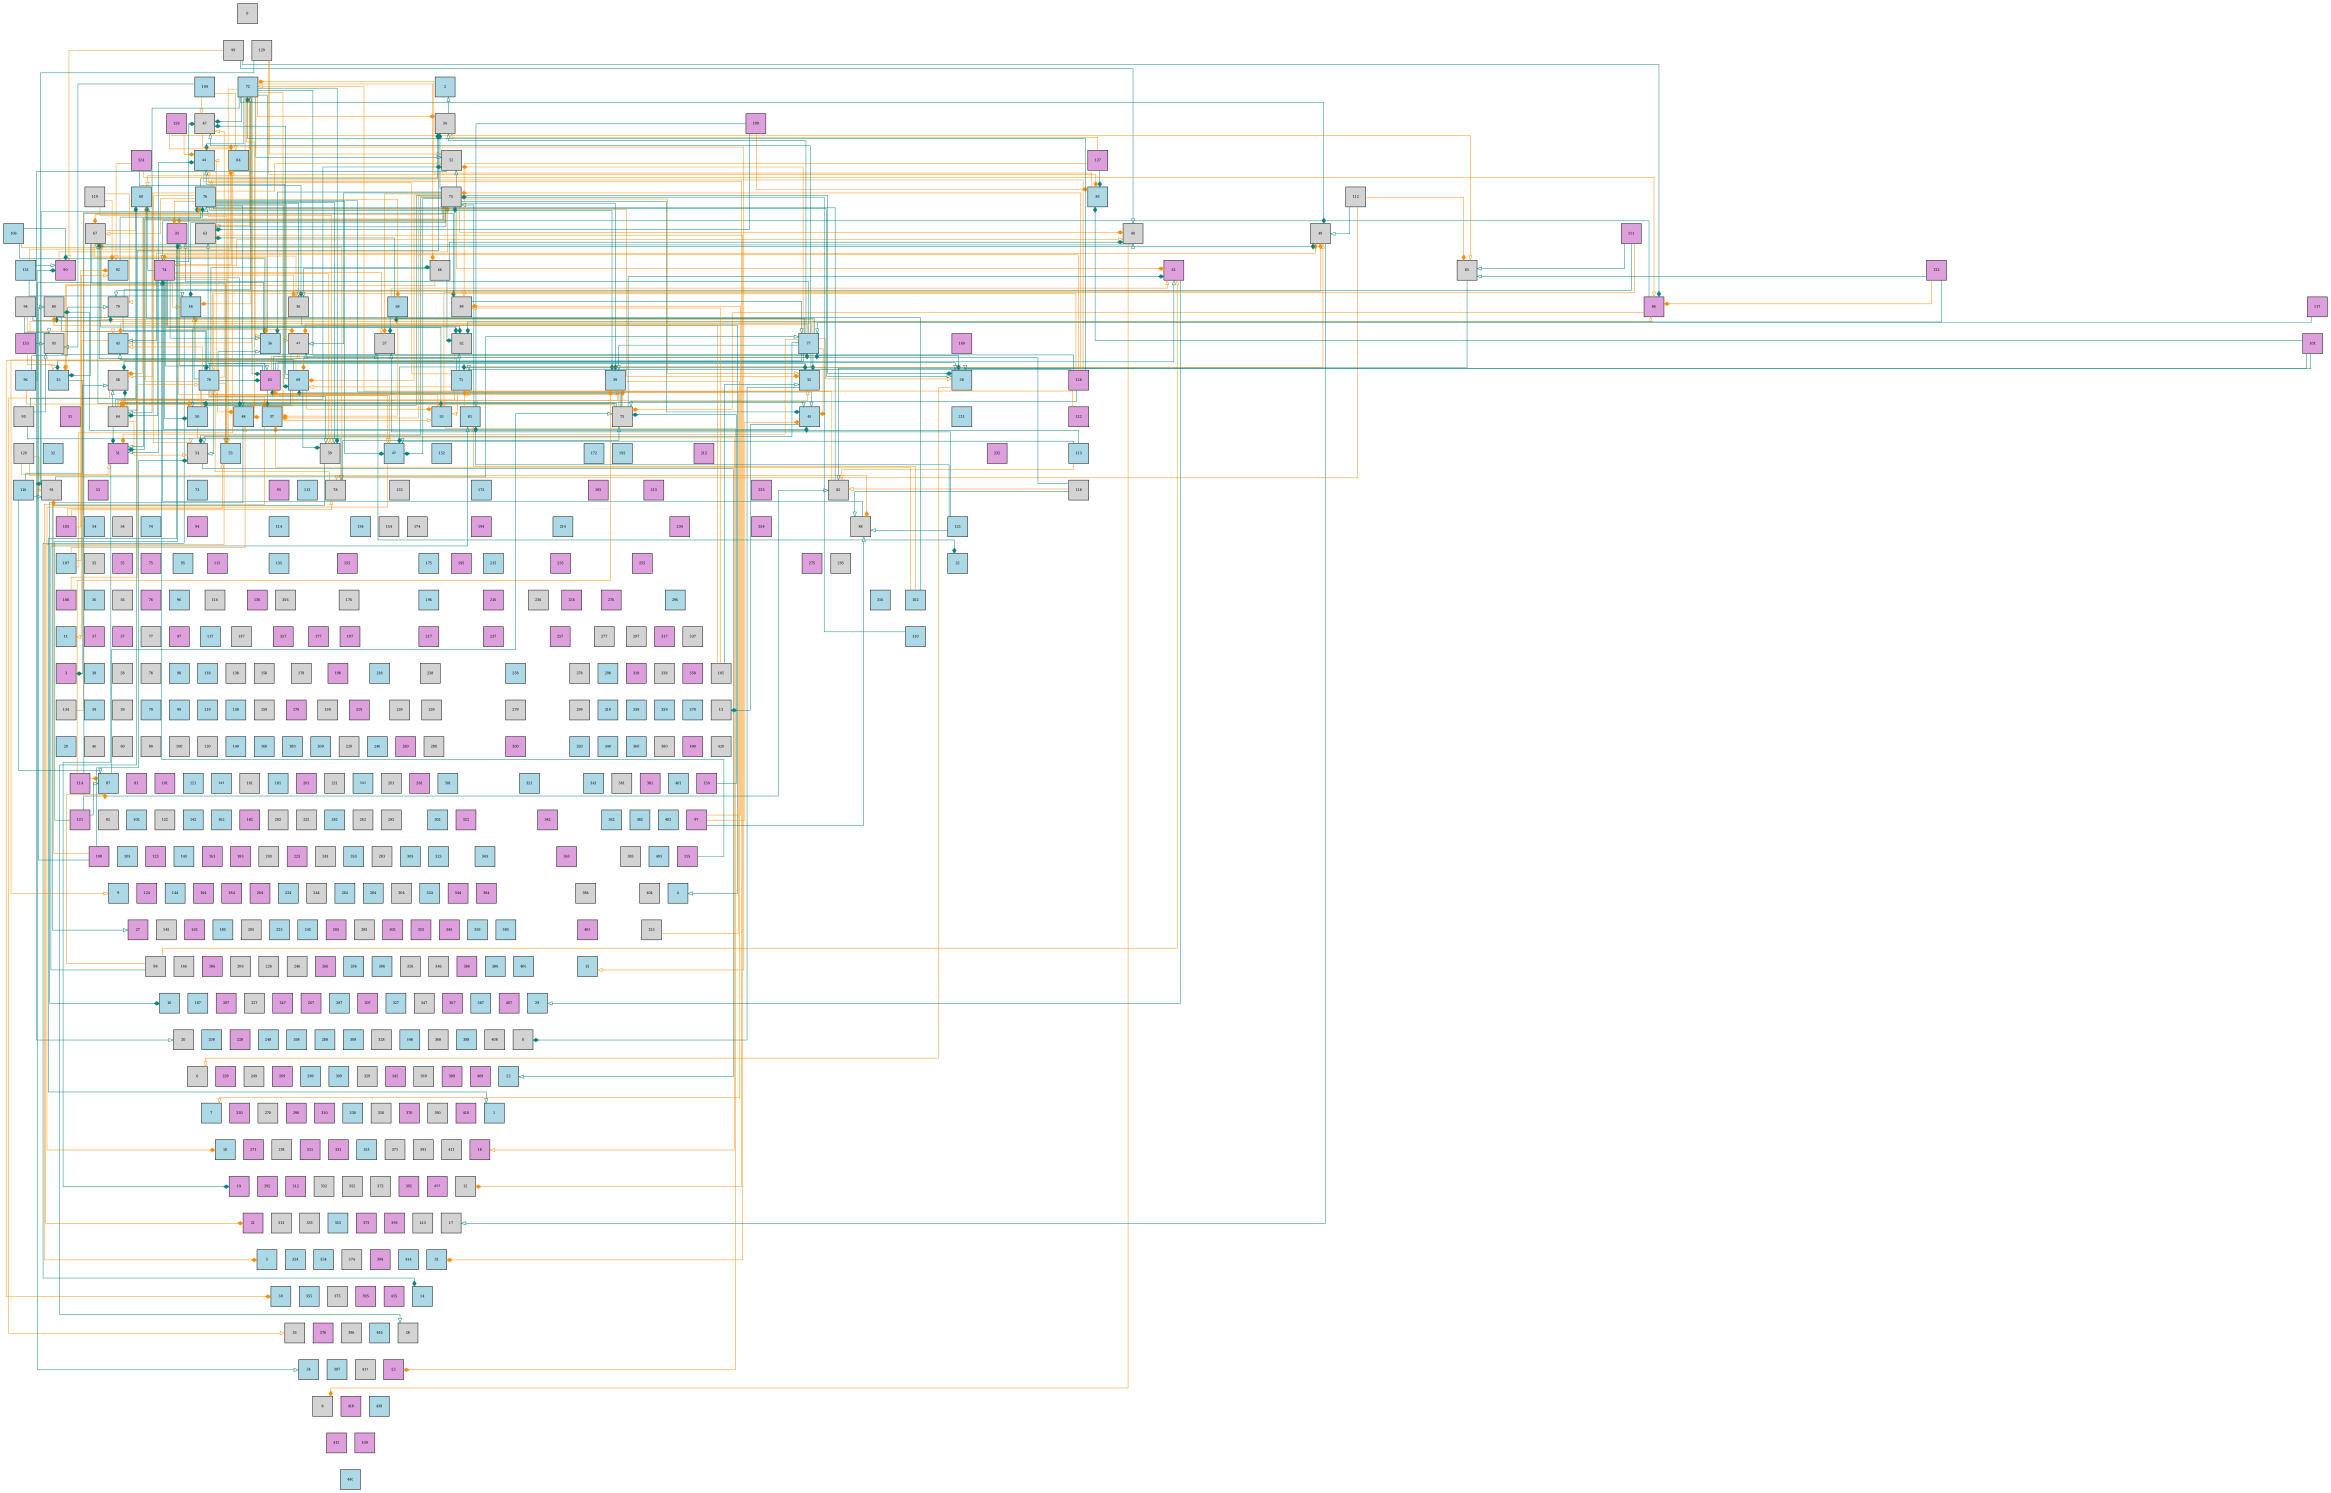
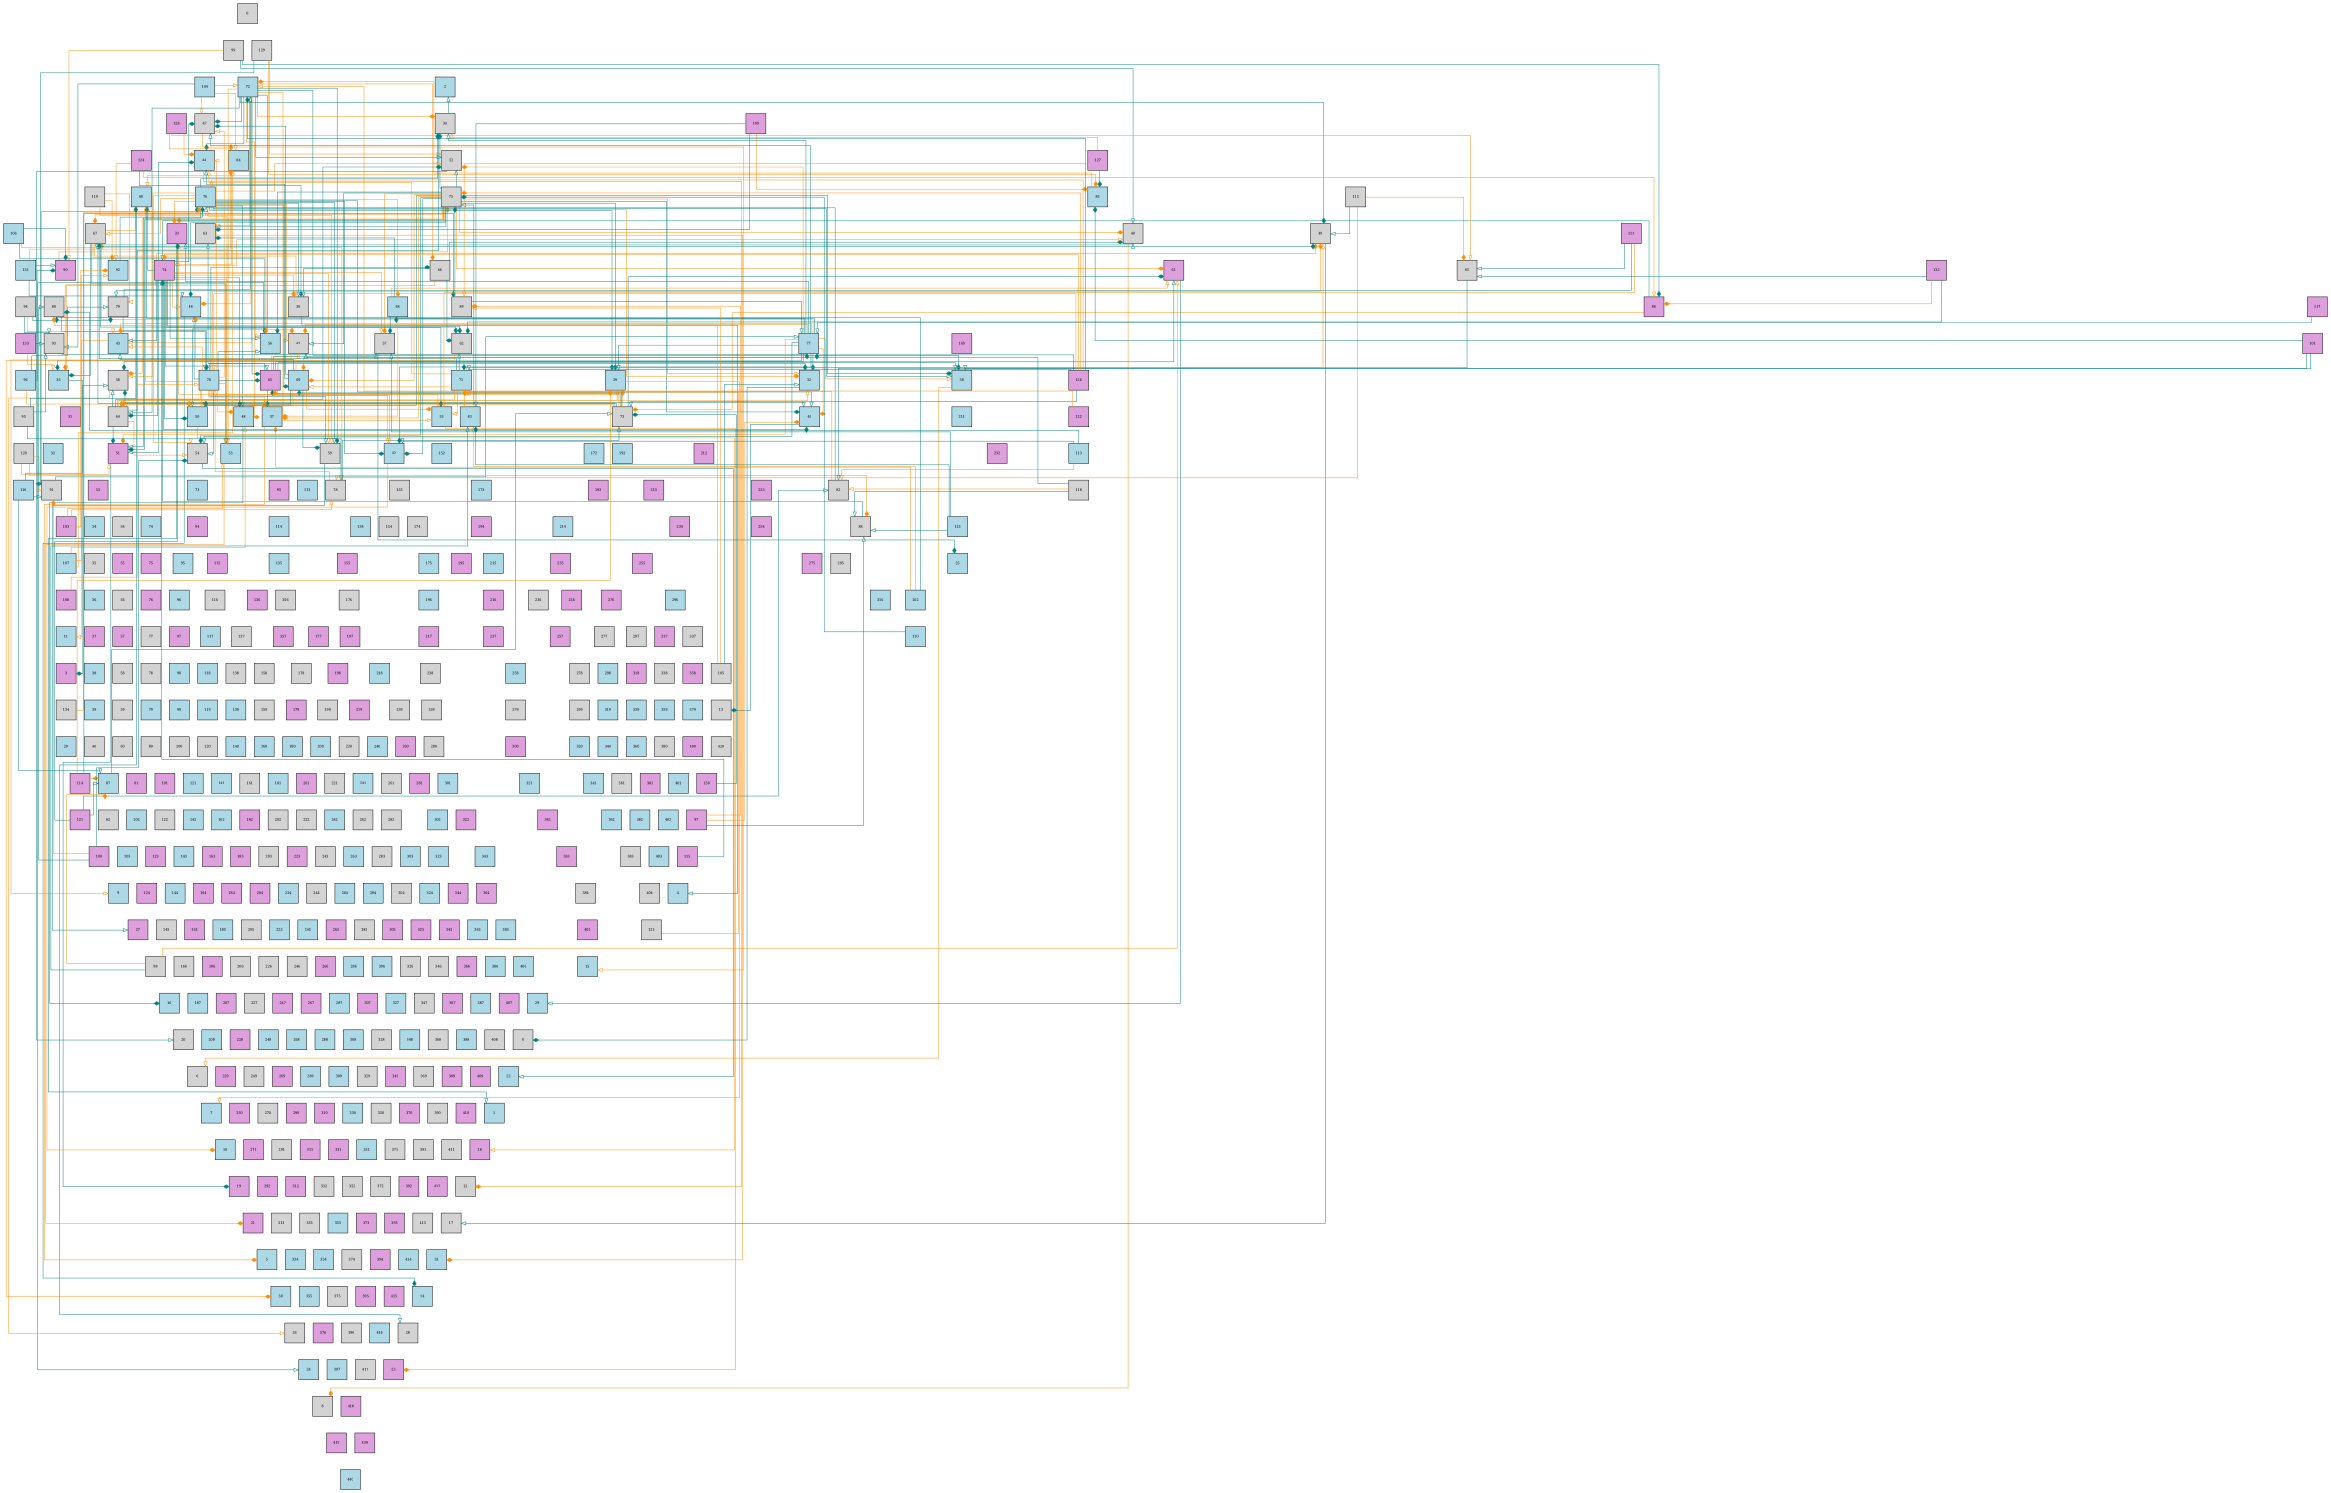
(245, 126) -> (224, 85)
(835, 321) -> none
(180, 351) -> none
(379, 1406) -> none
